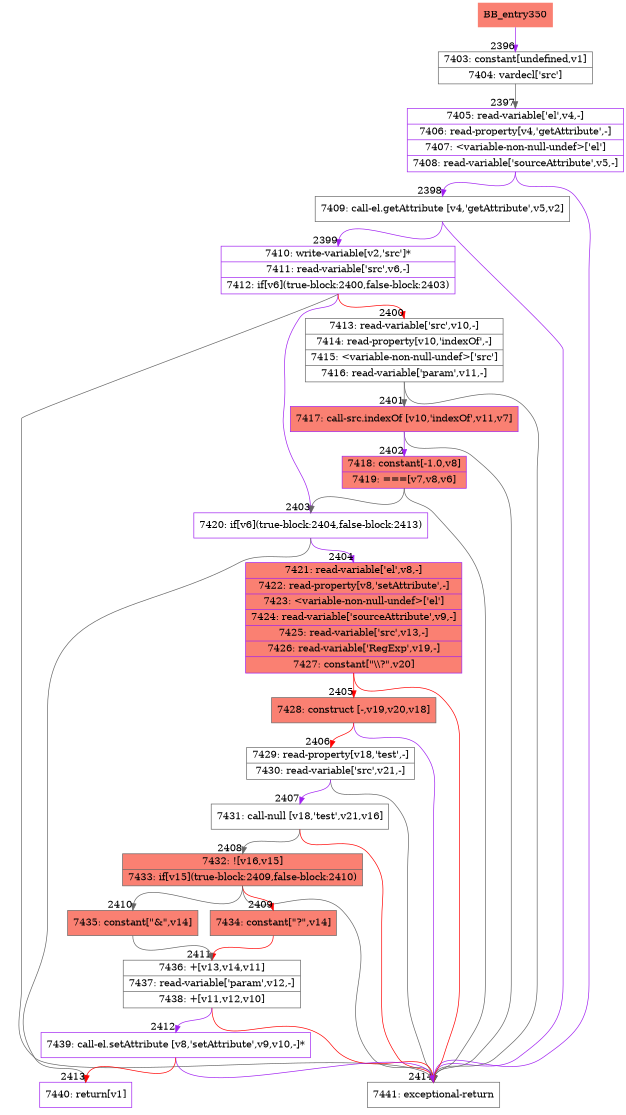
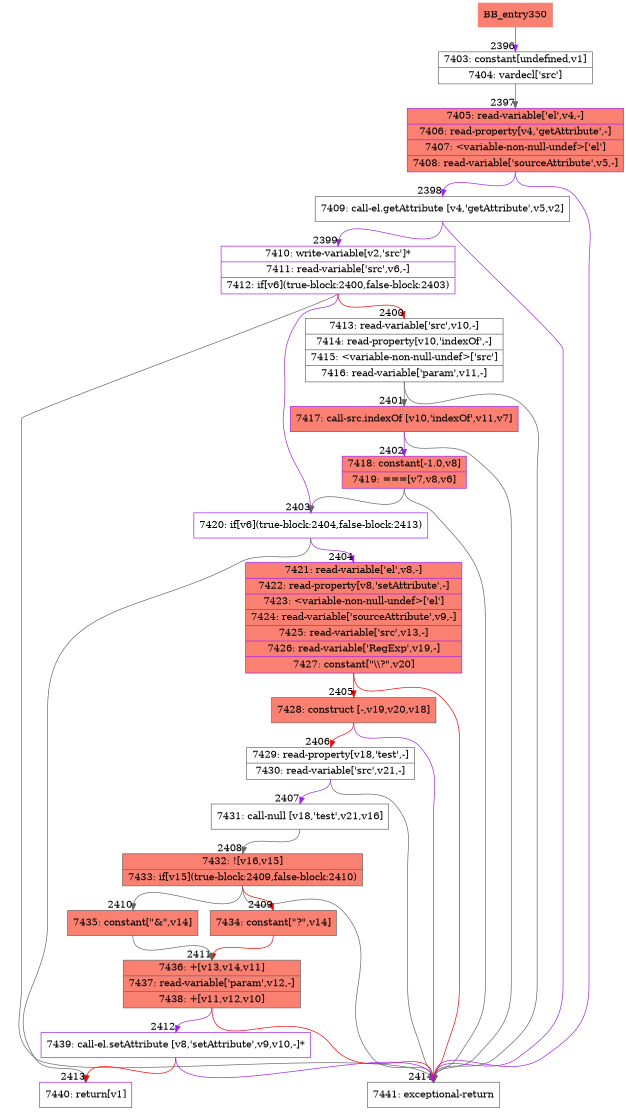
(515, 140) -> (515, 140)
(382, 935) -> none
(212, 984) -> (212, 984)
